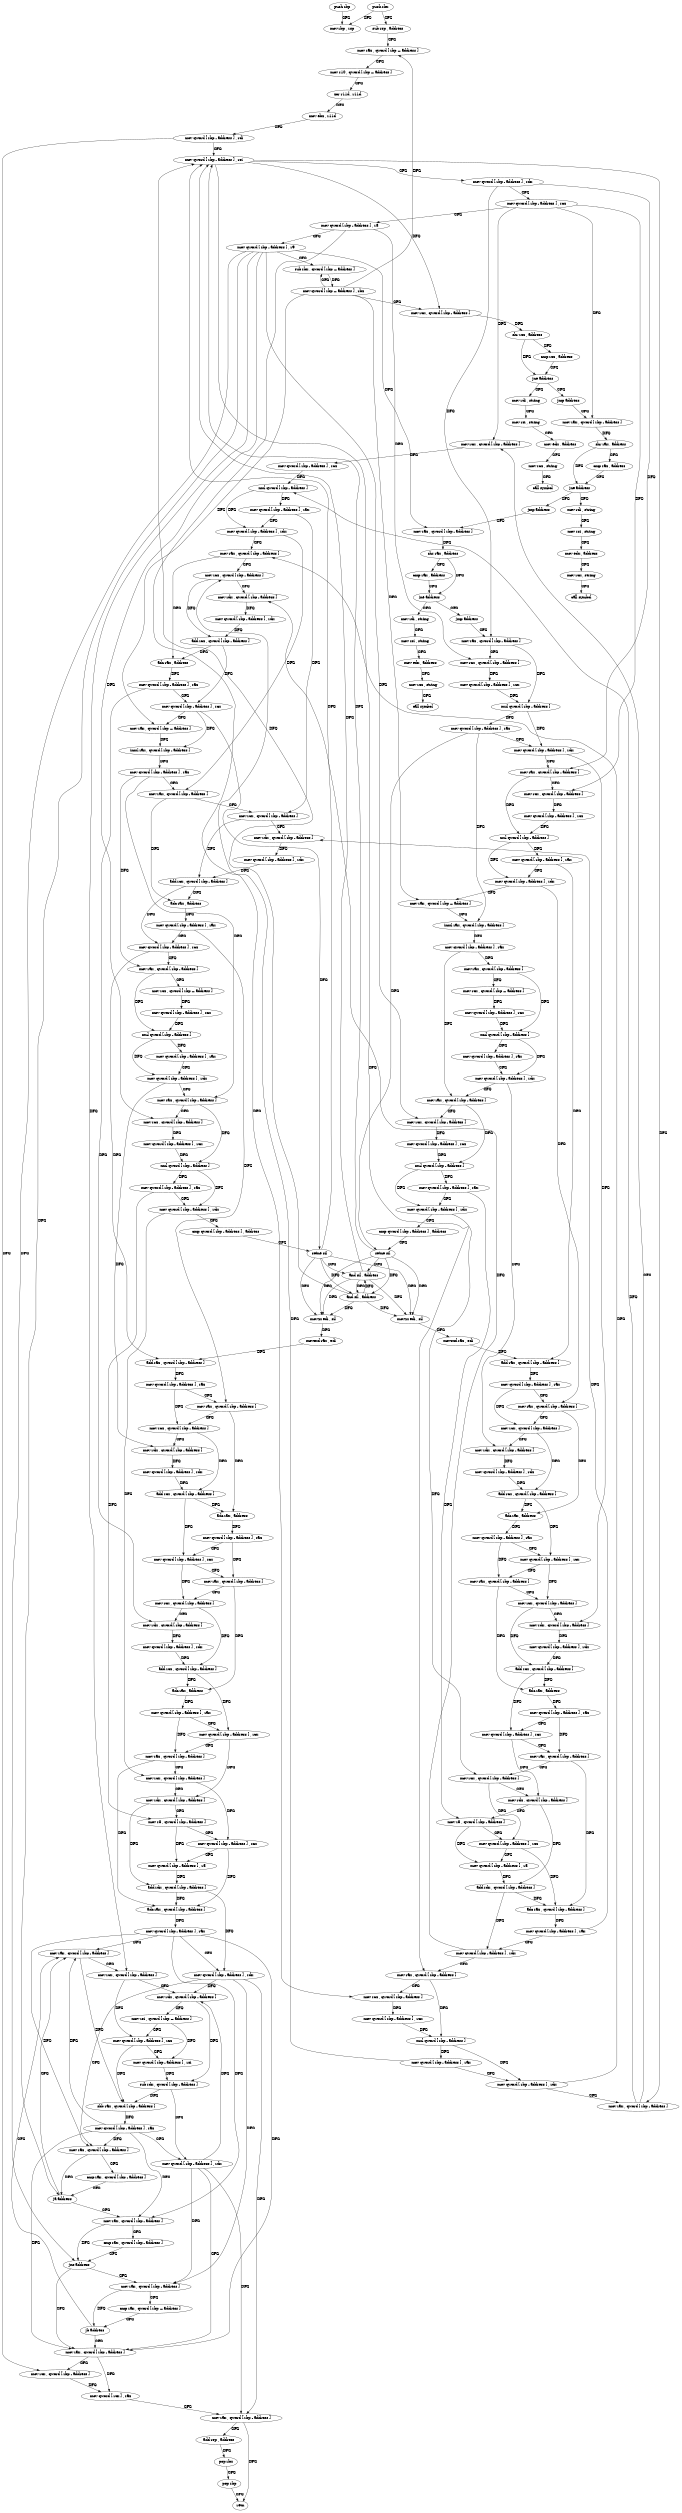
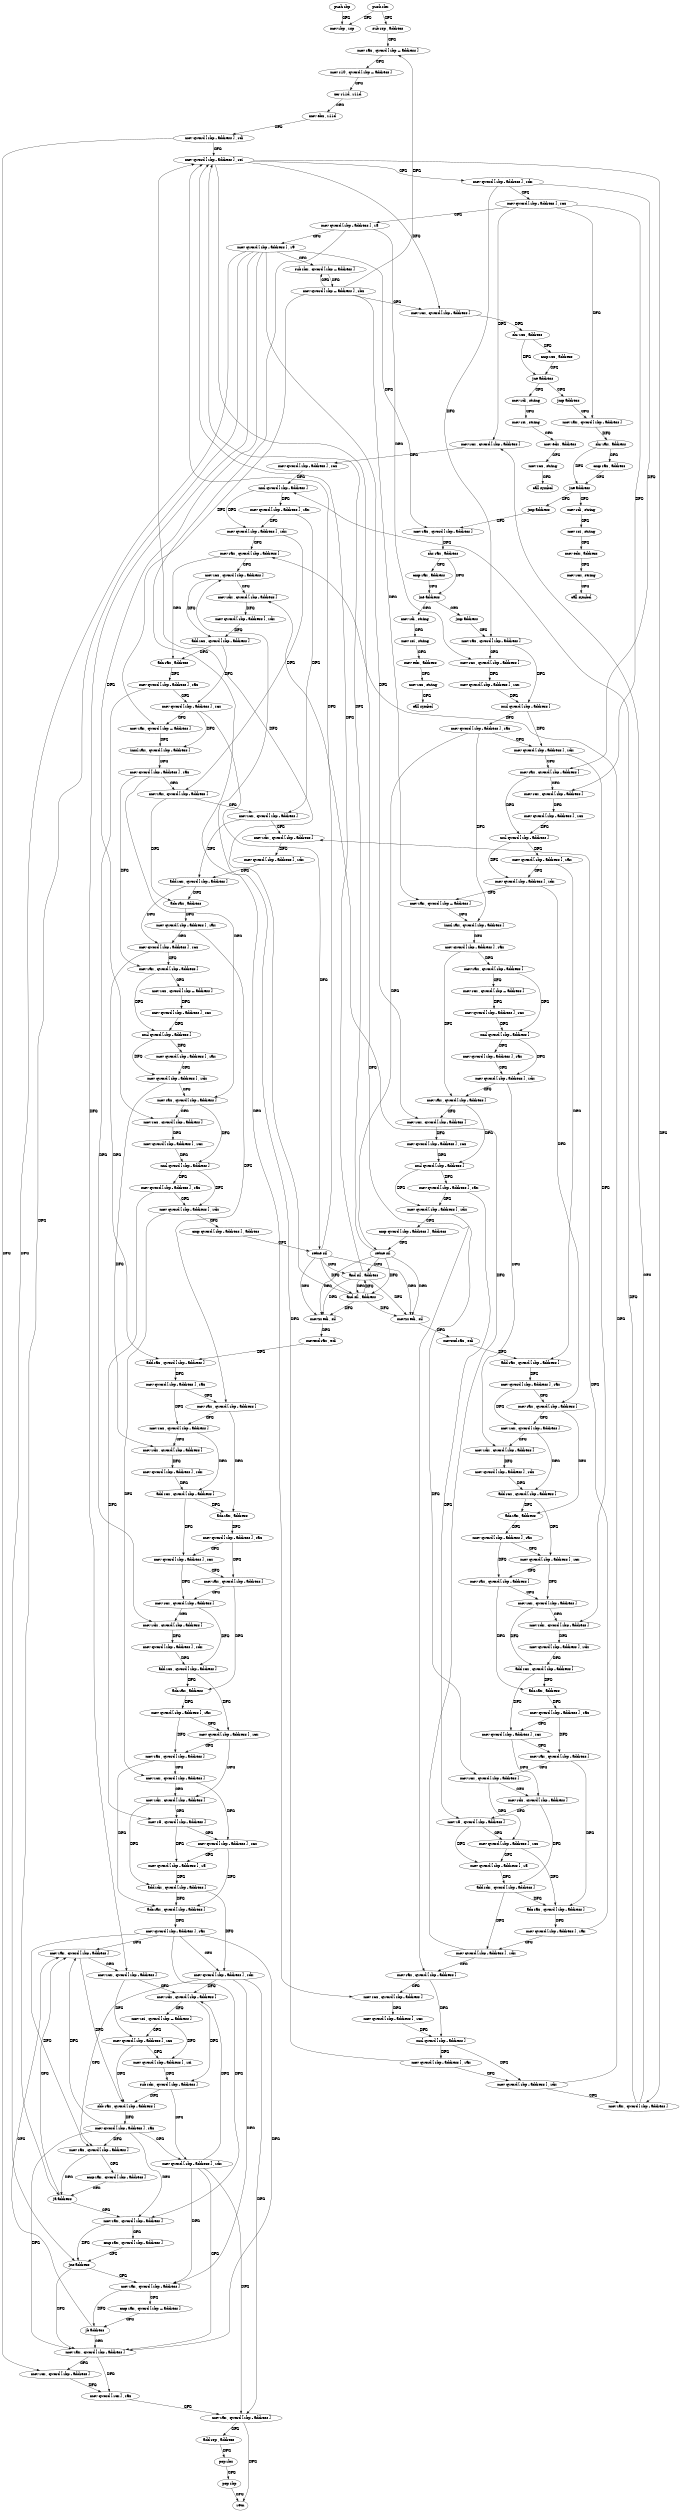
(340, 105) -> (340, 105)
(336, 280) -> (336, 280)
